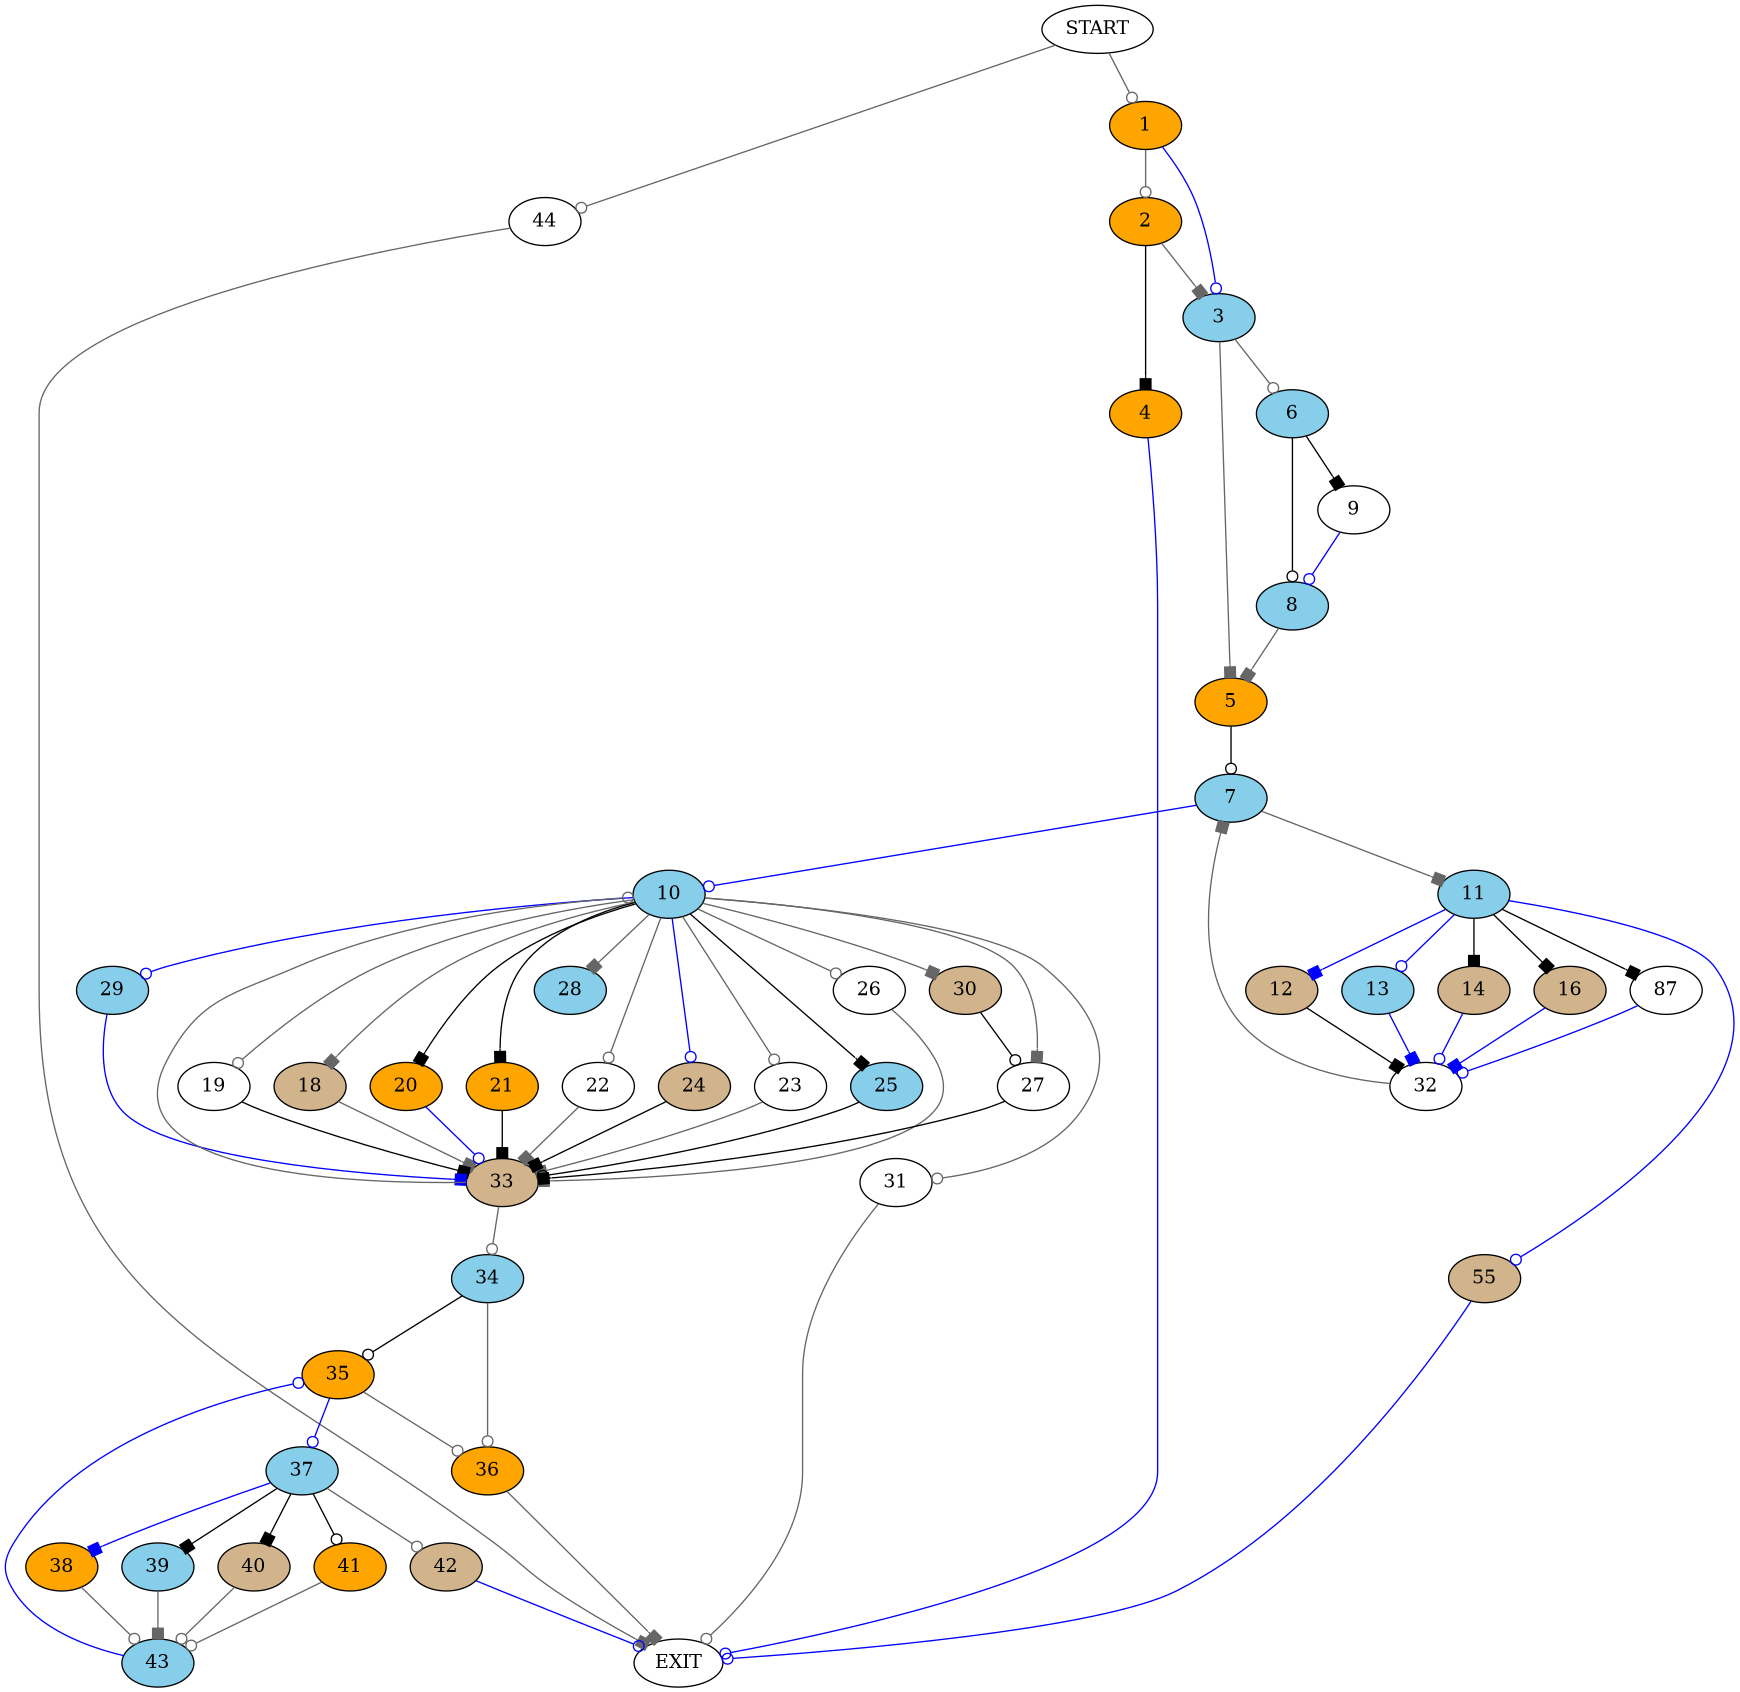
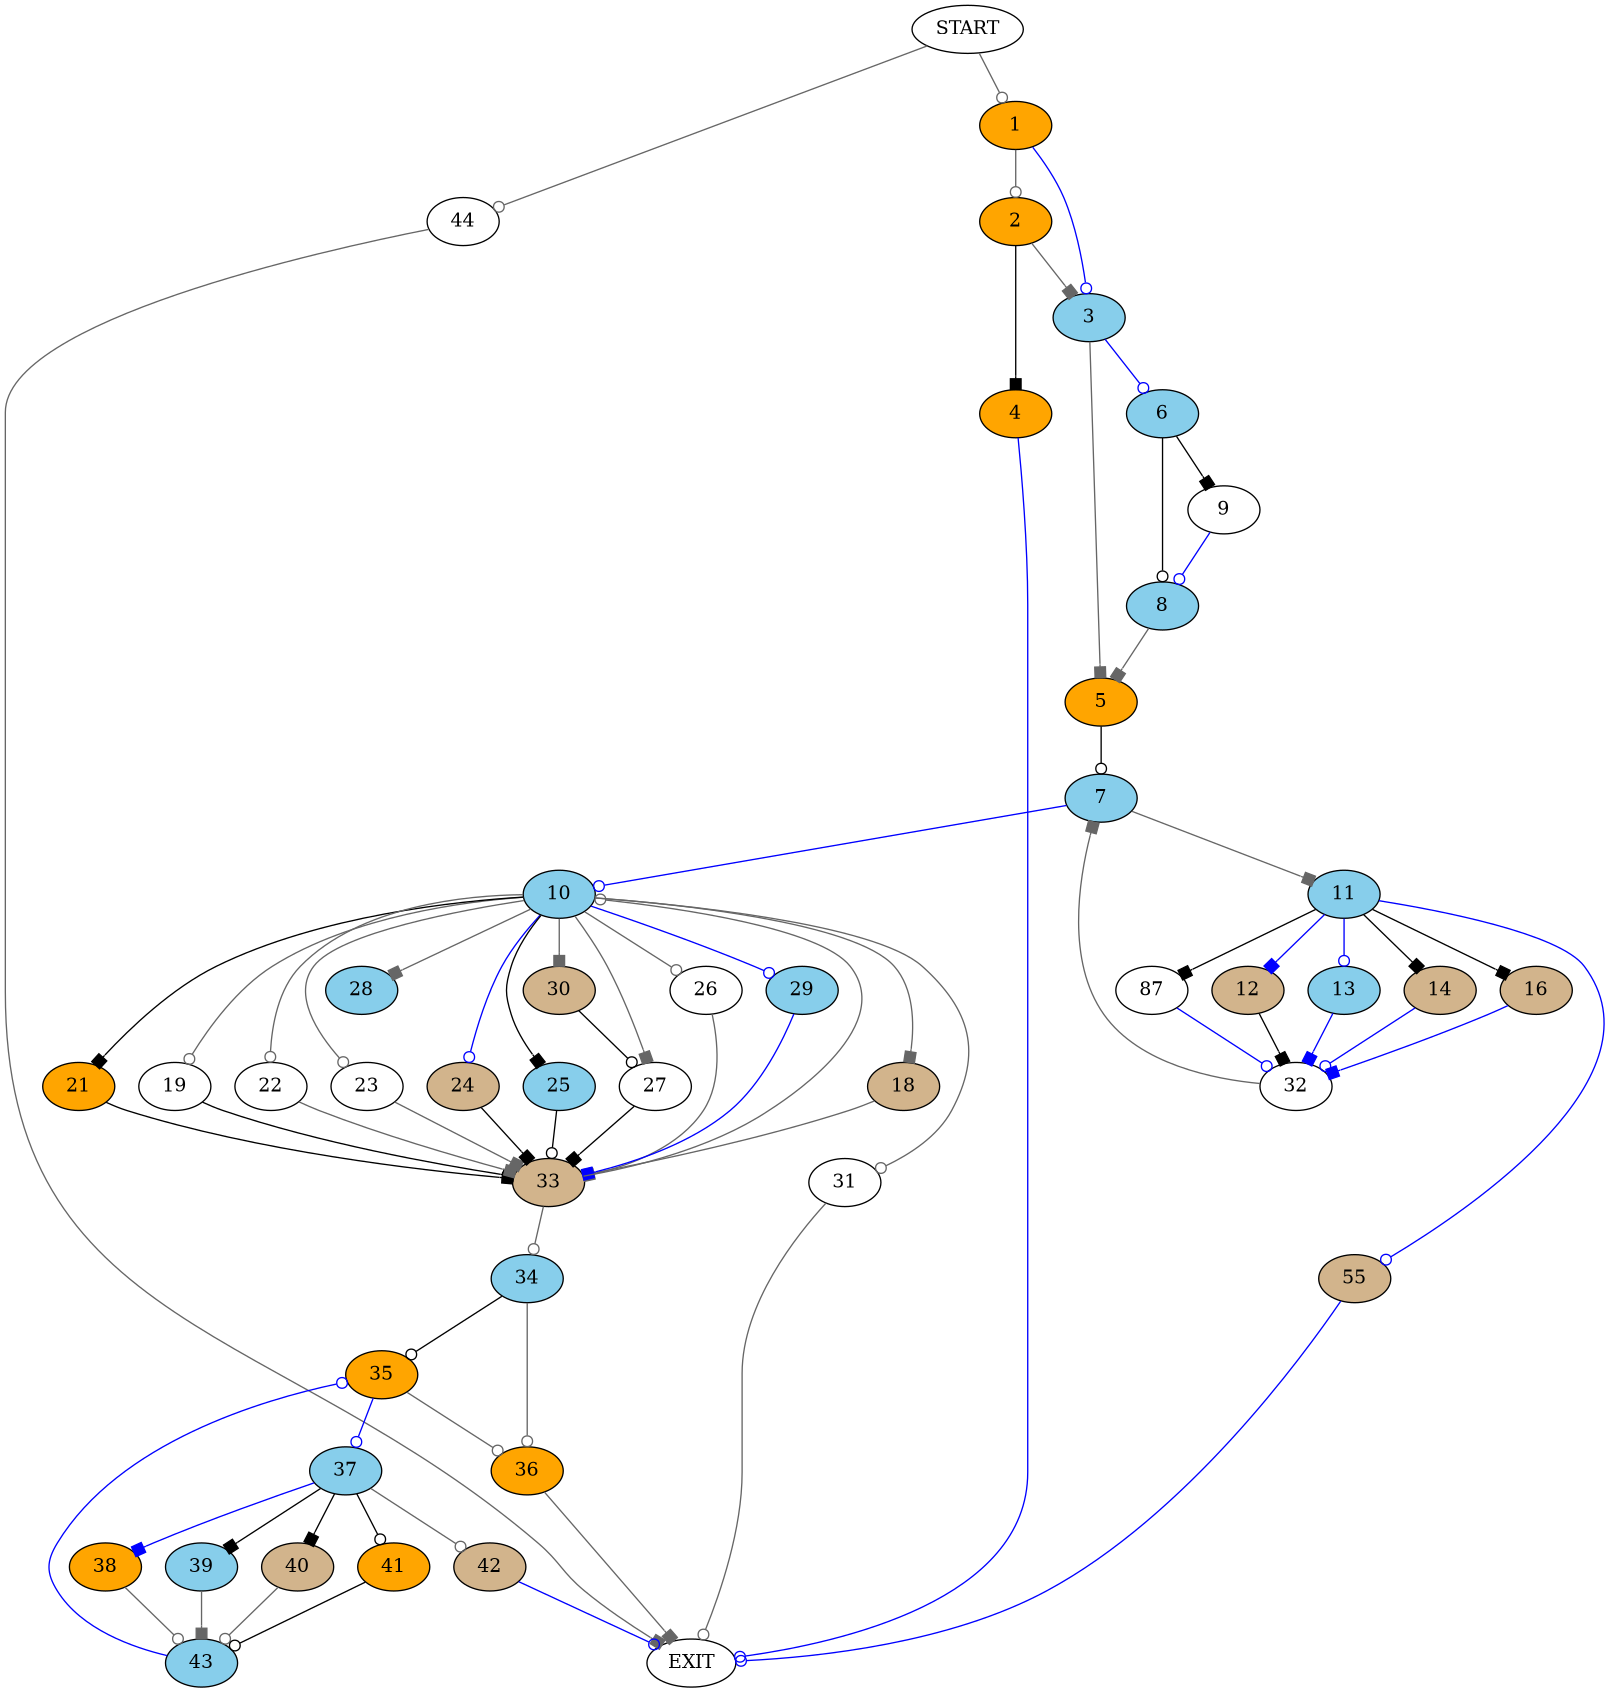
(1252, 361) -> (1122, 361)
(406, 1086) -> none
(259, 1613) -> (303, 1613)
